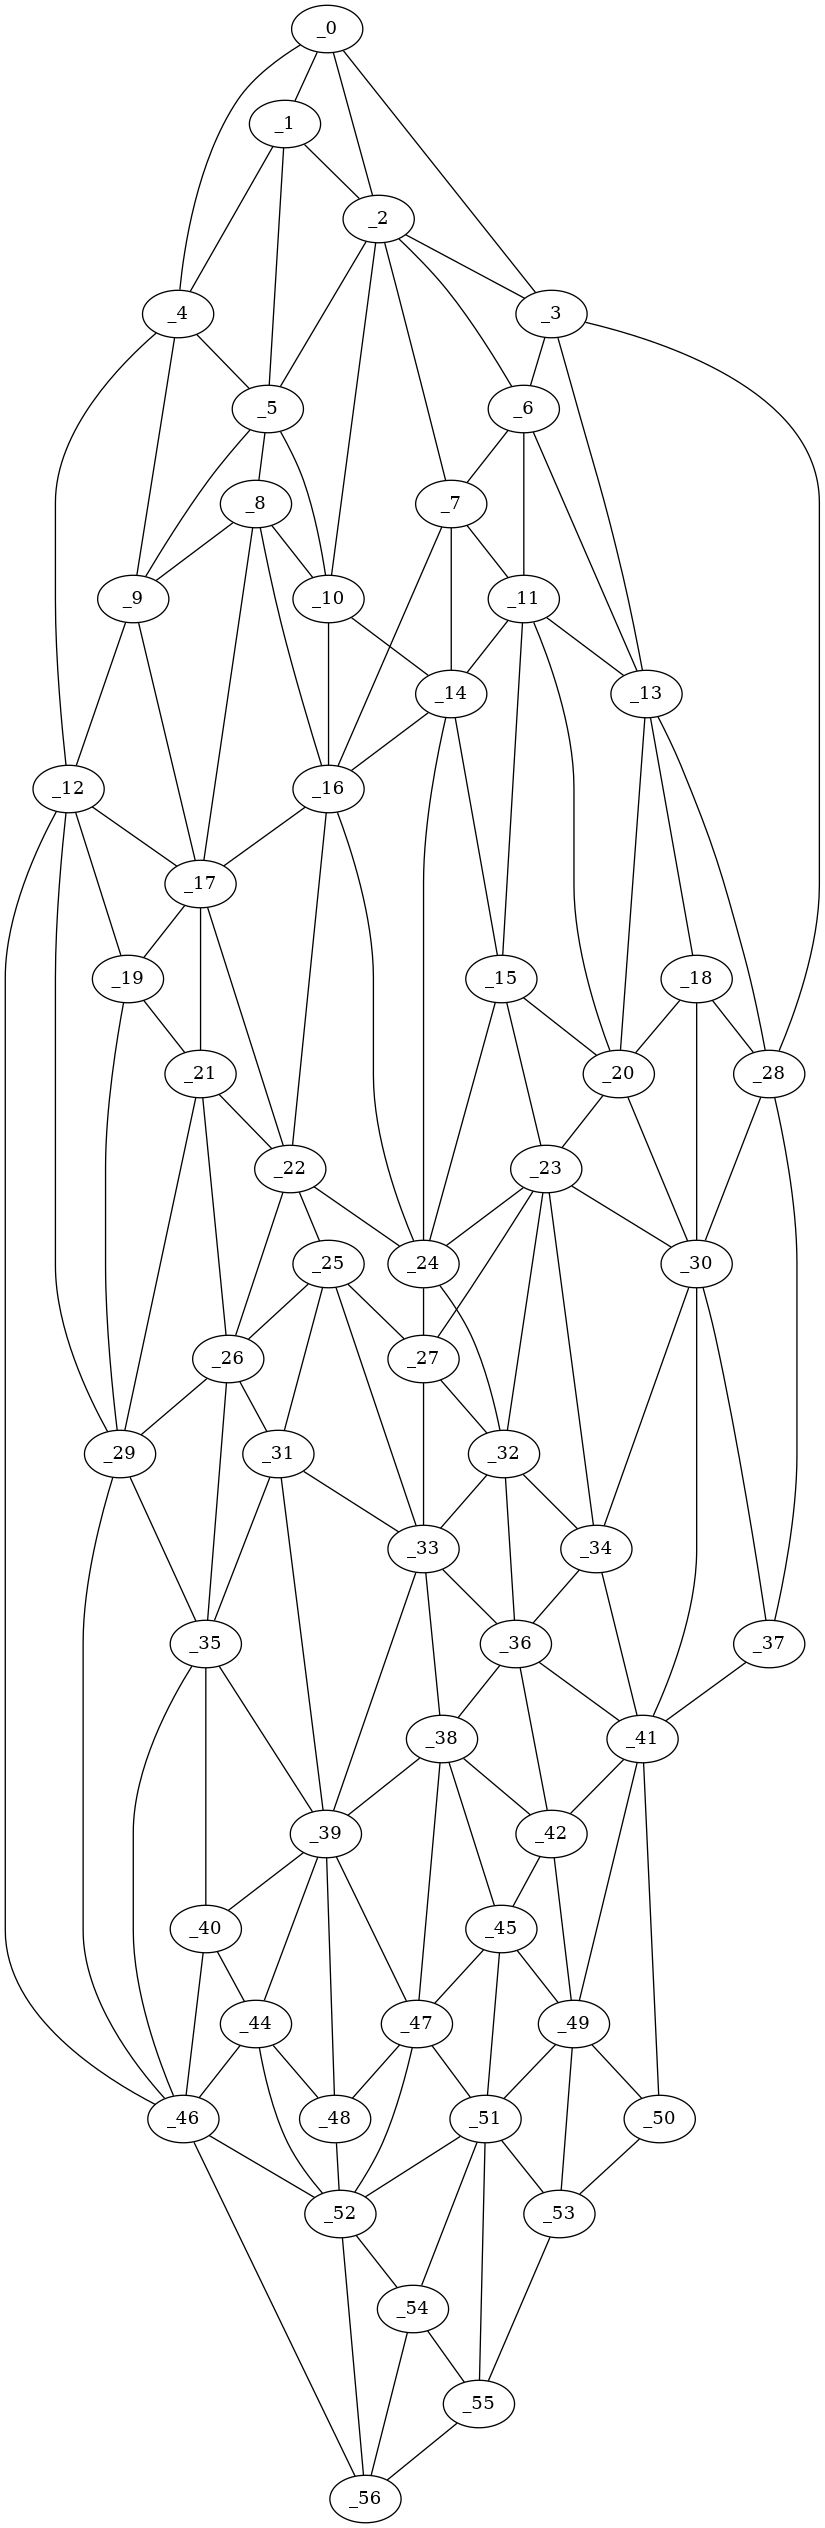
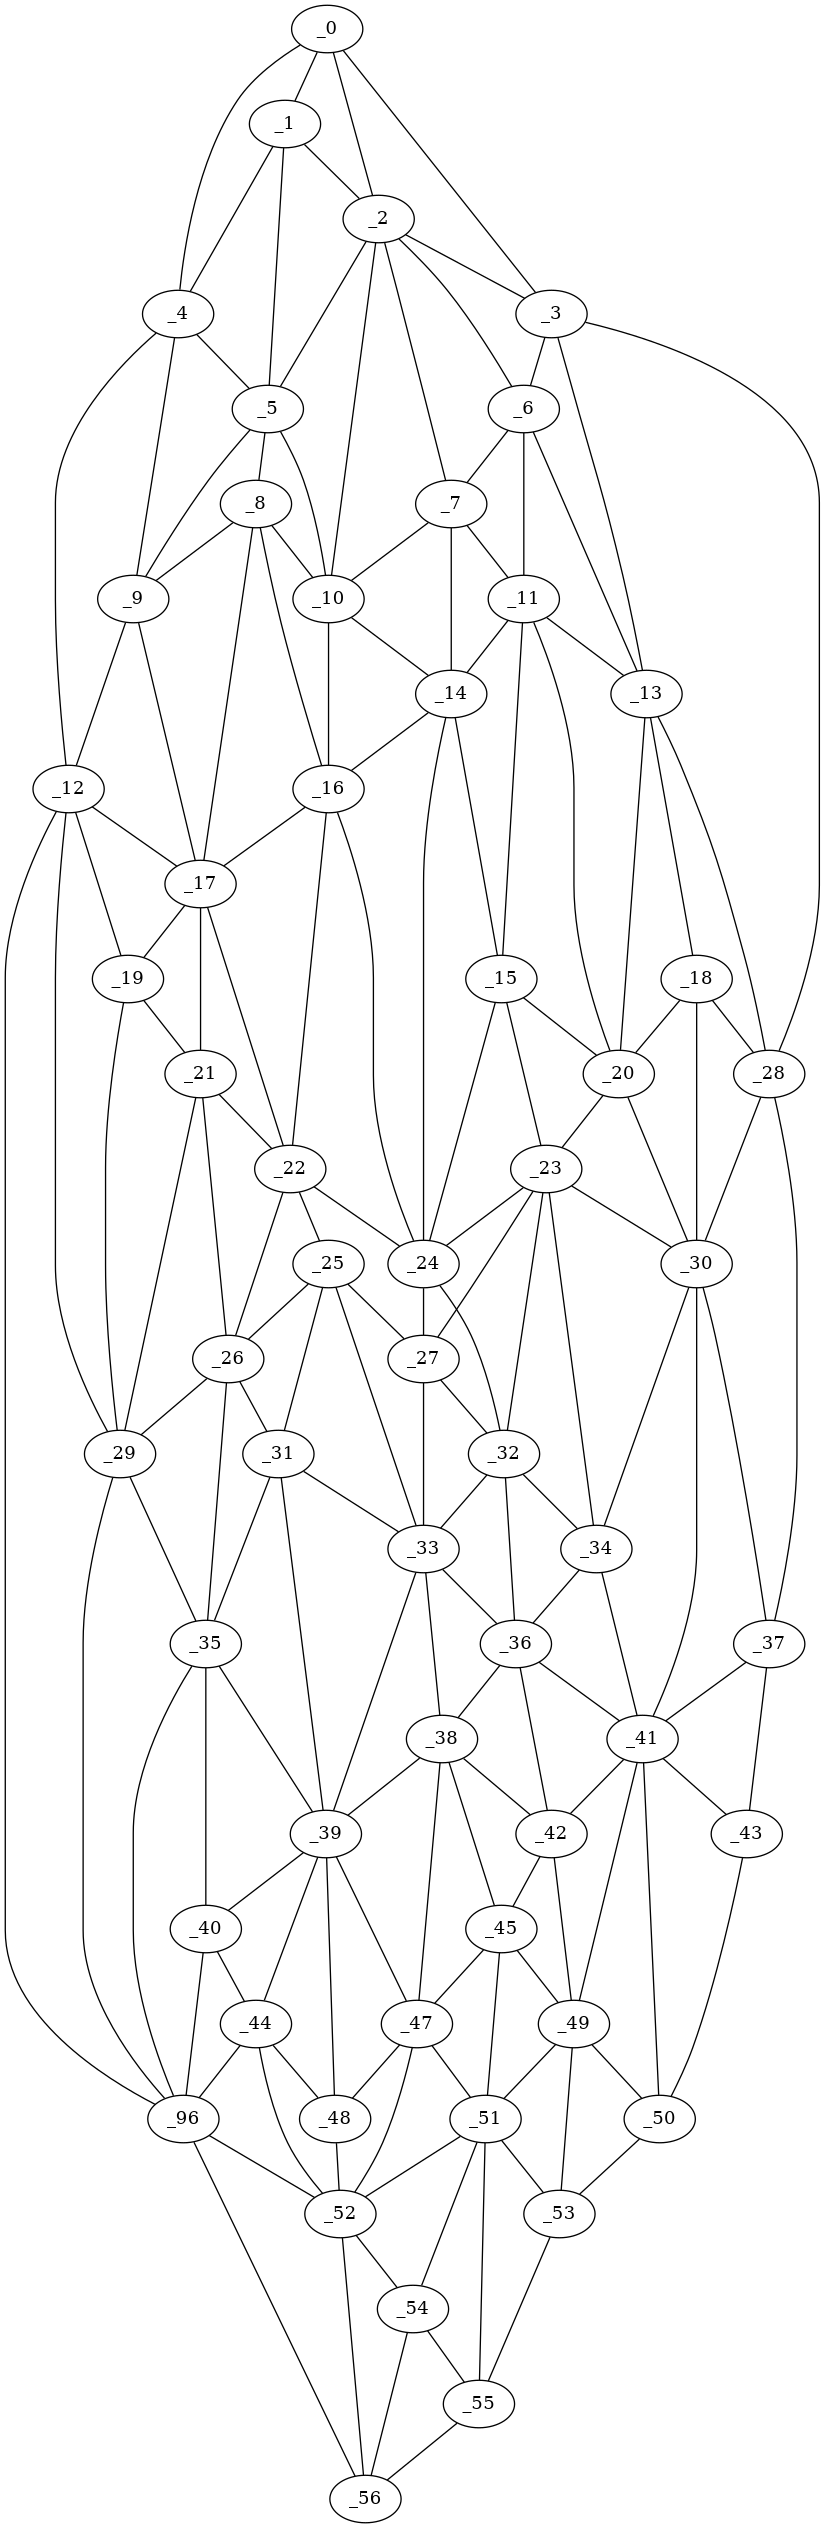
(395, 635) -> (390, 552)
none -> (747, 1834)
(183, 2119) -> (183, 2119)
